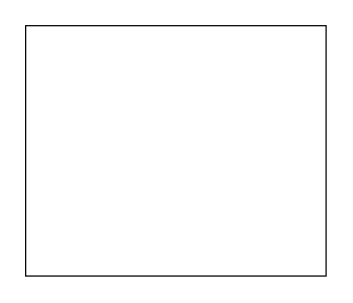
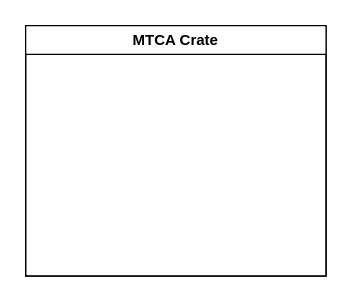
none -> (176, 151)
